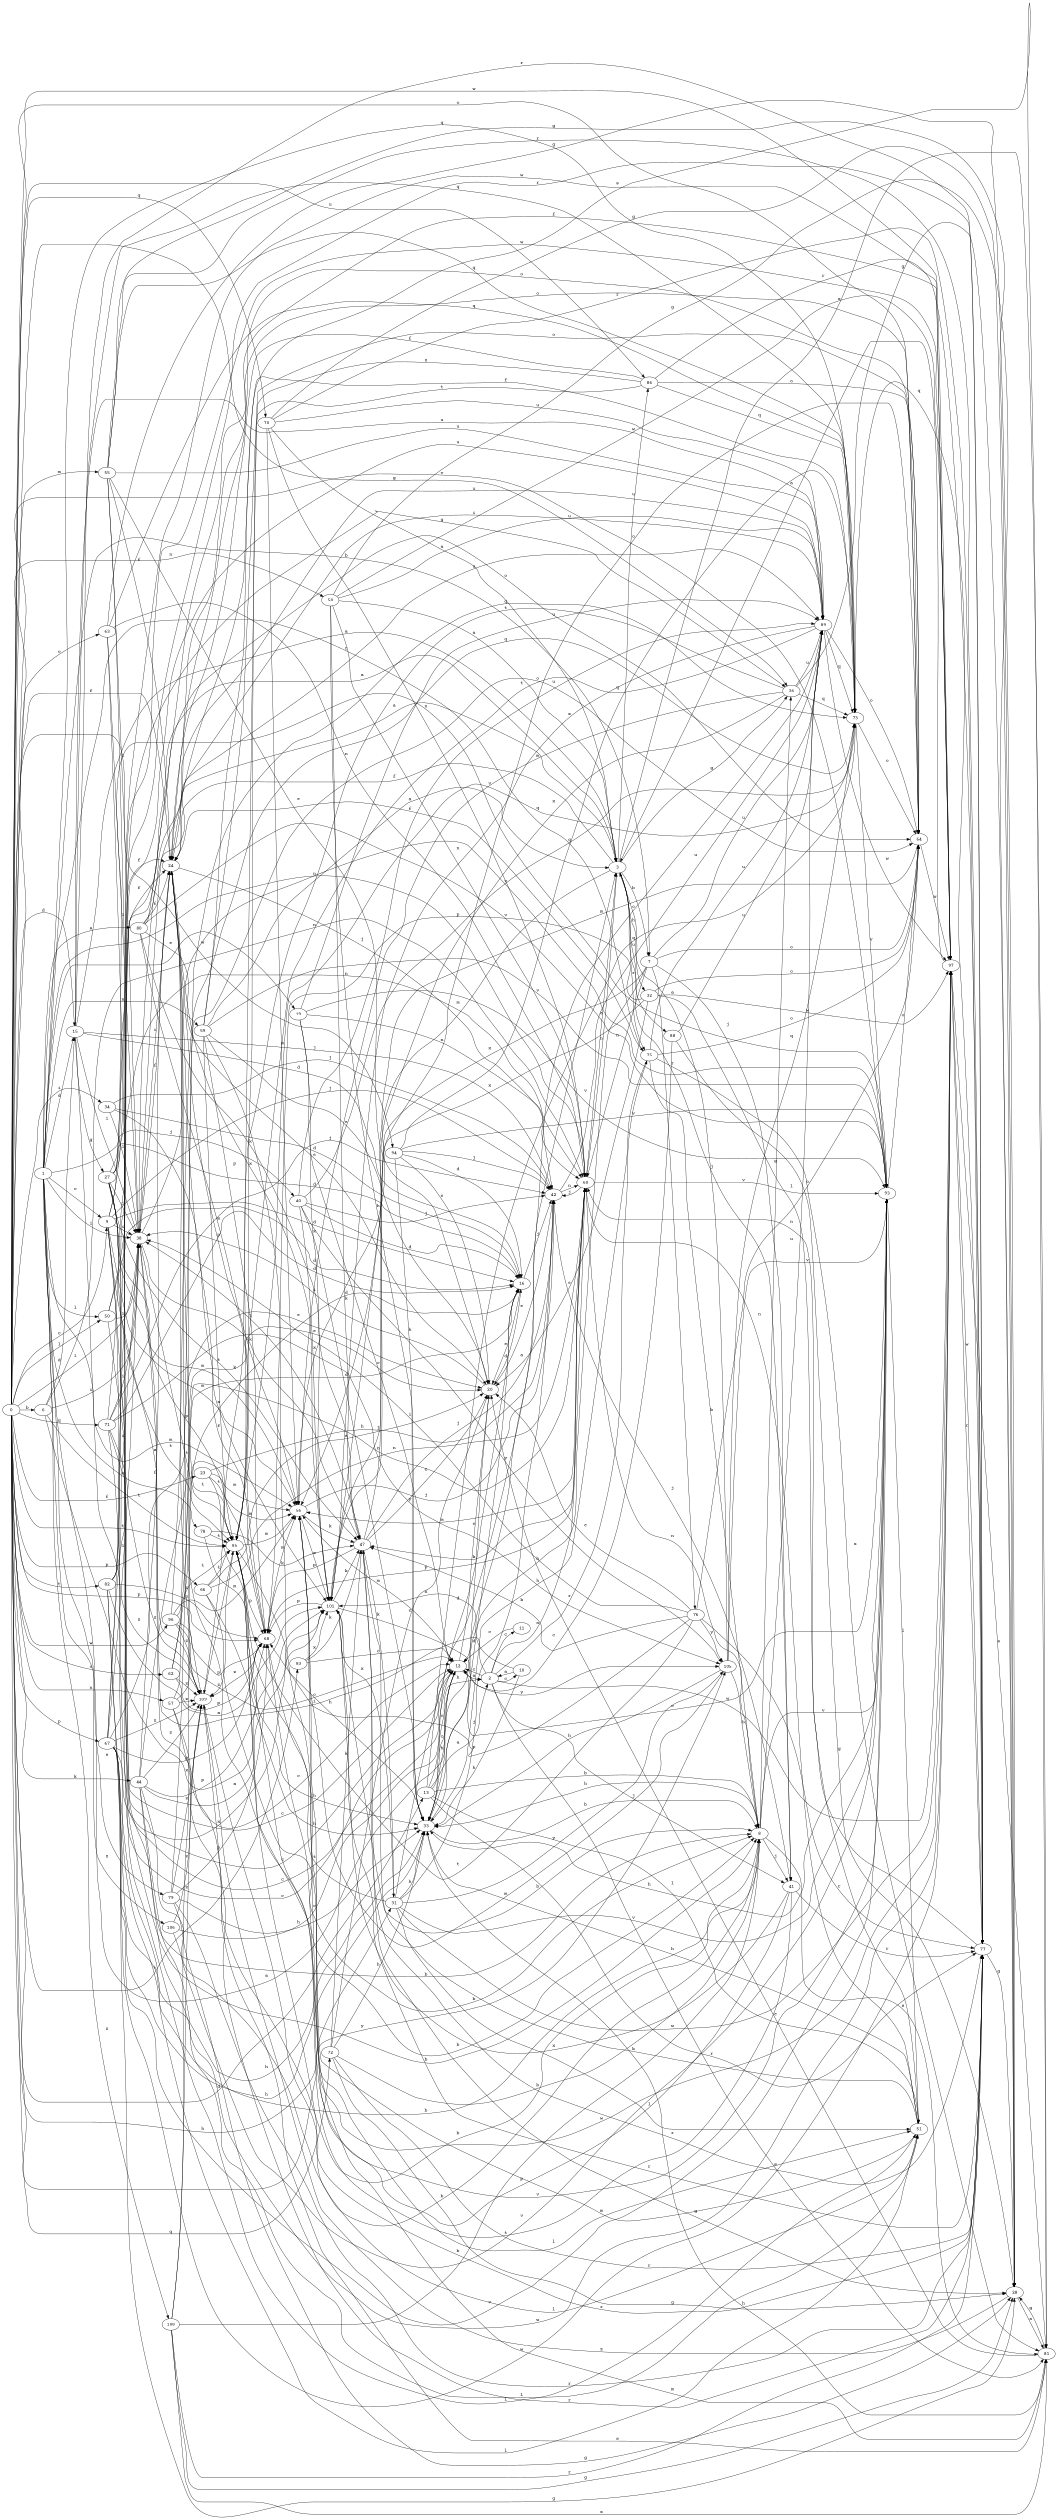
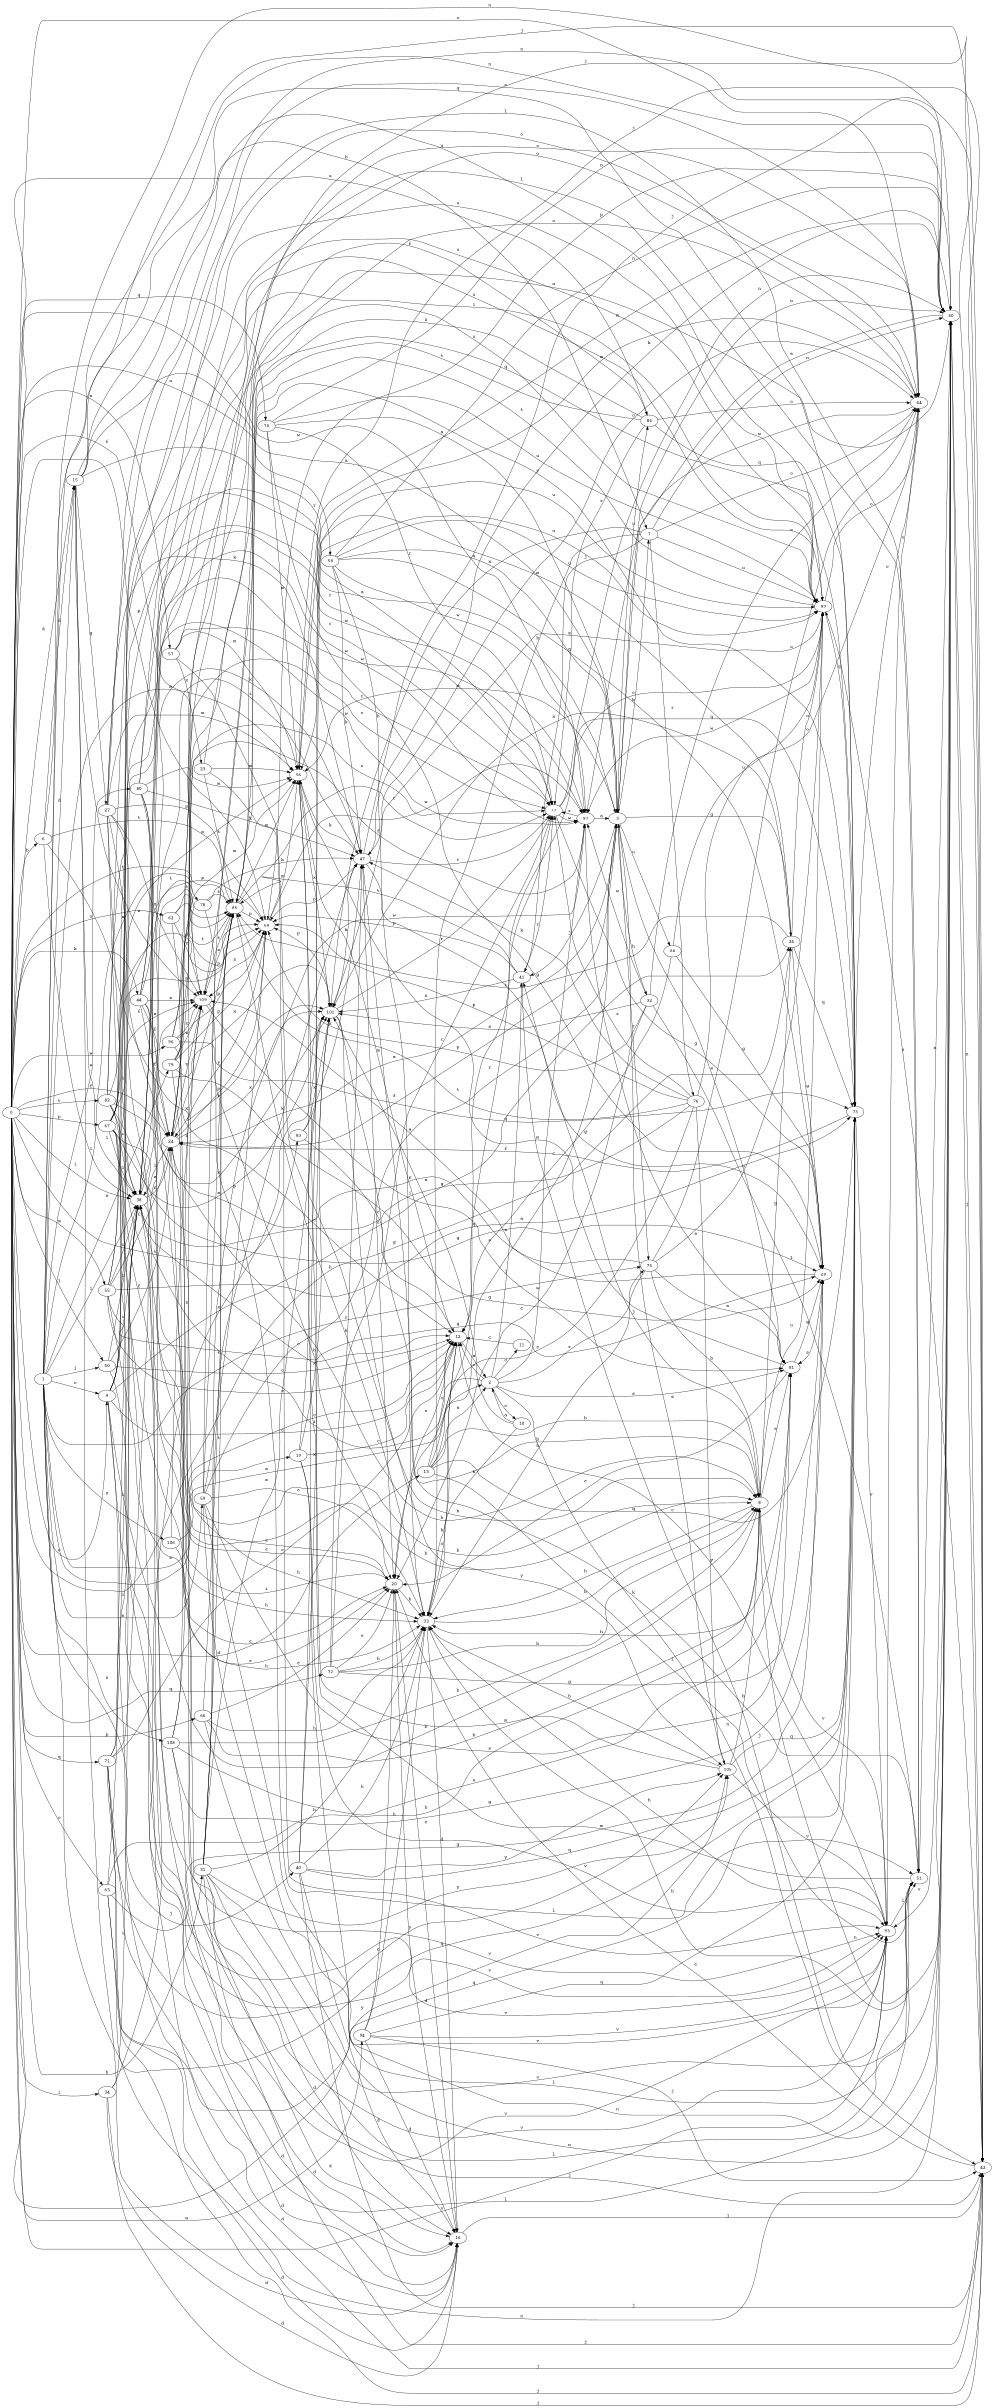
(538, 808) -> (538, 471)
(386, 1704) -> (226, 1331)
